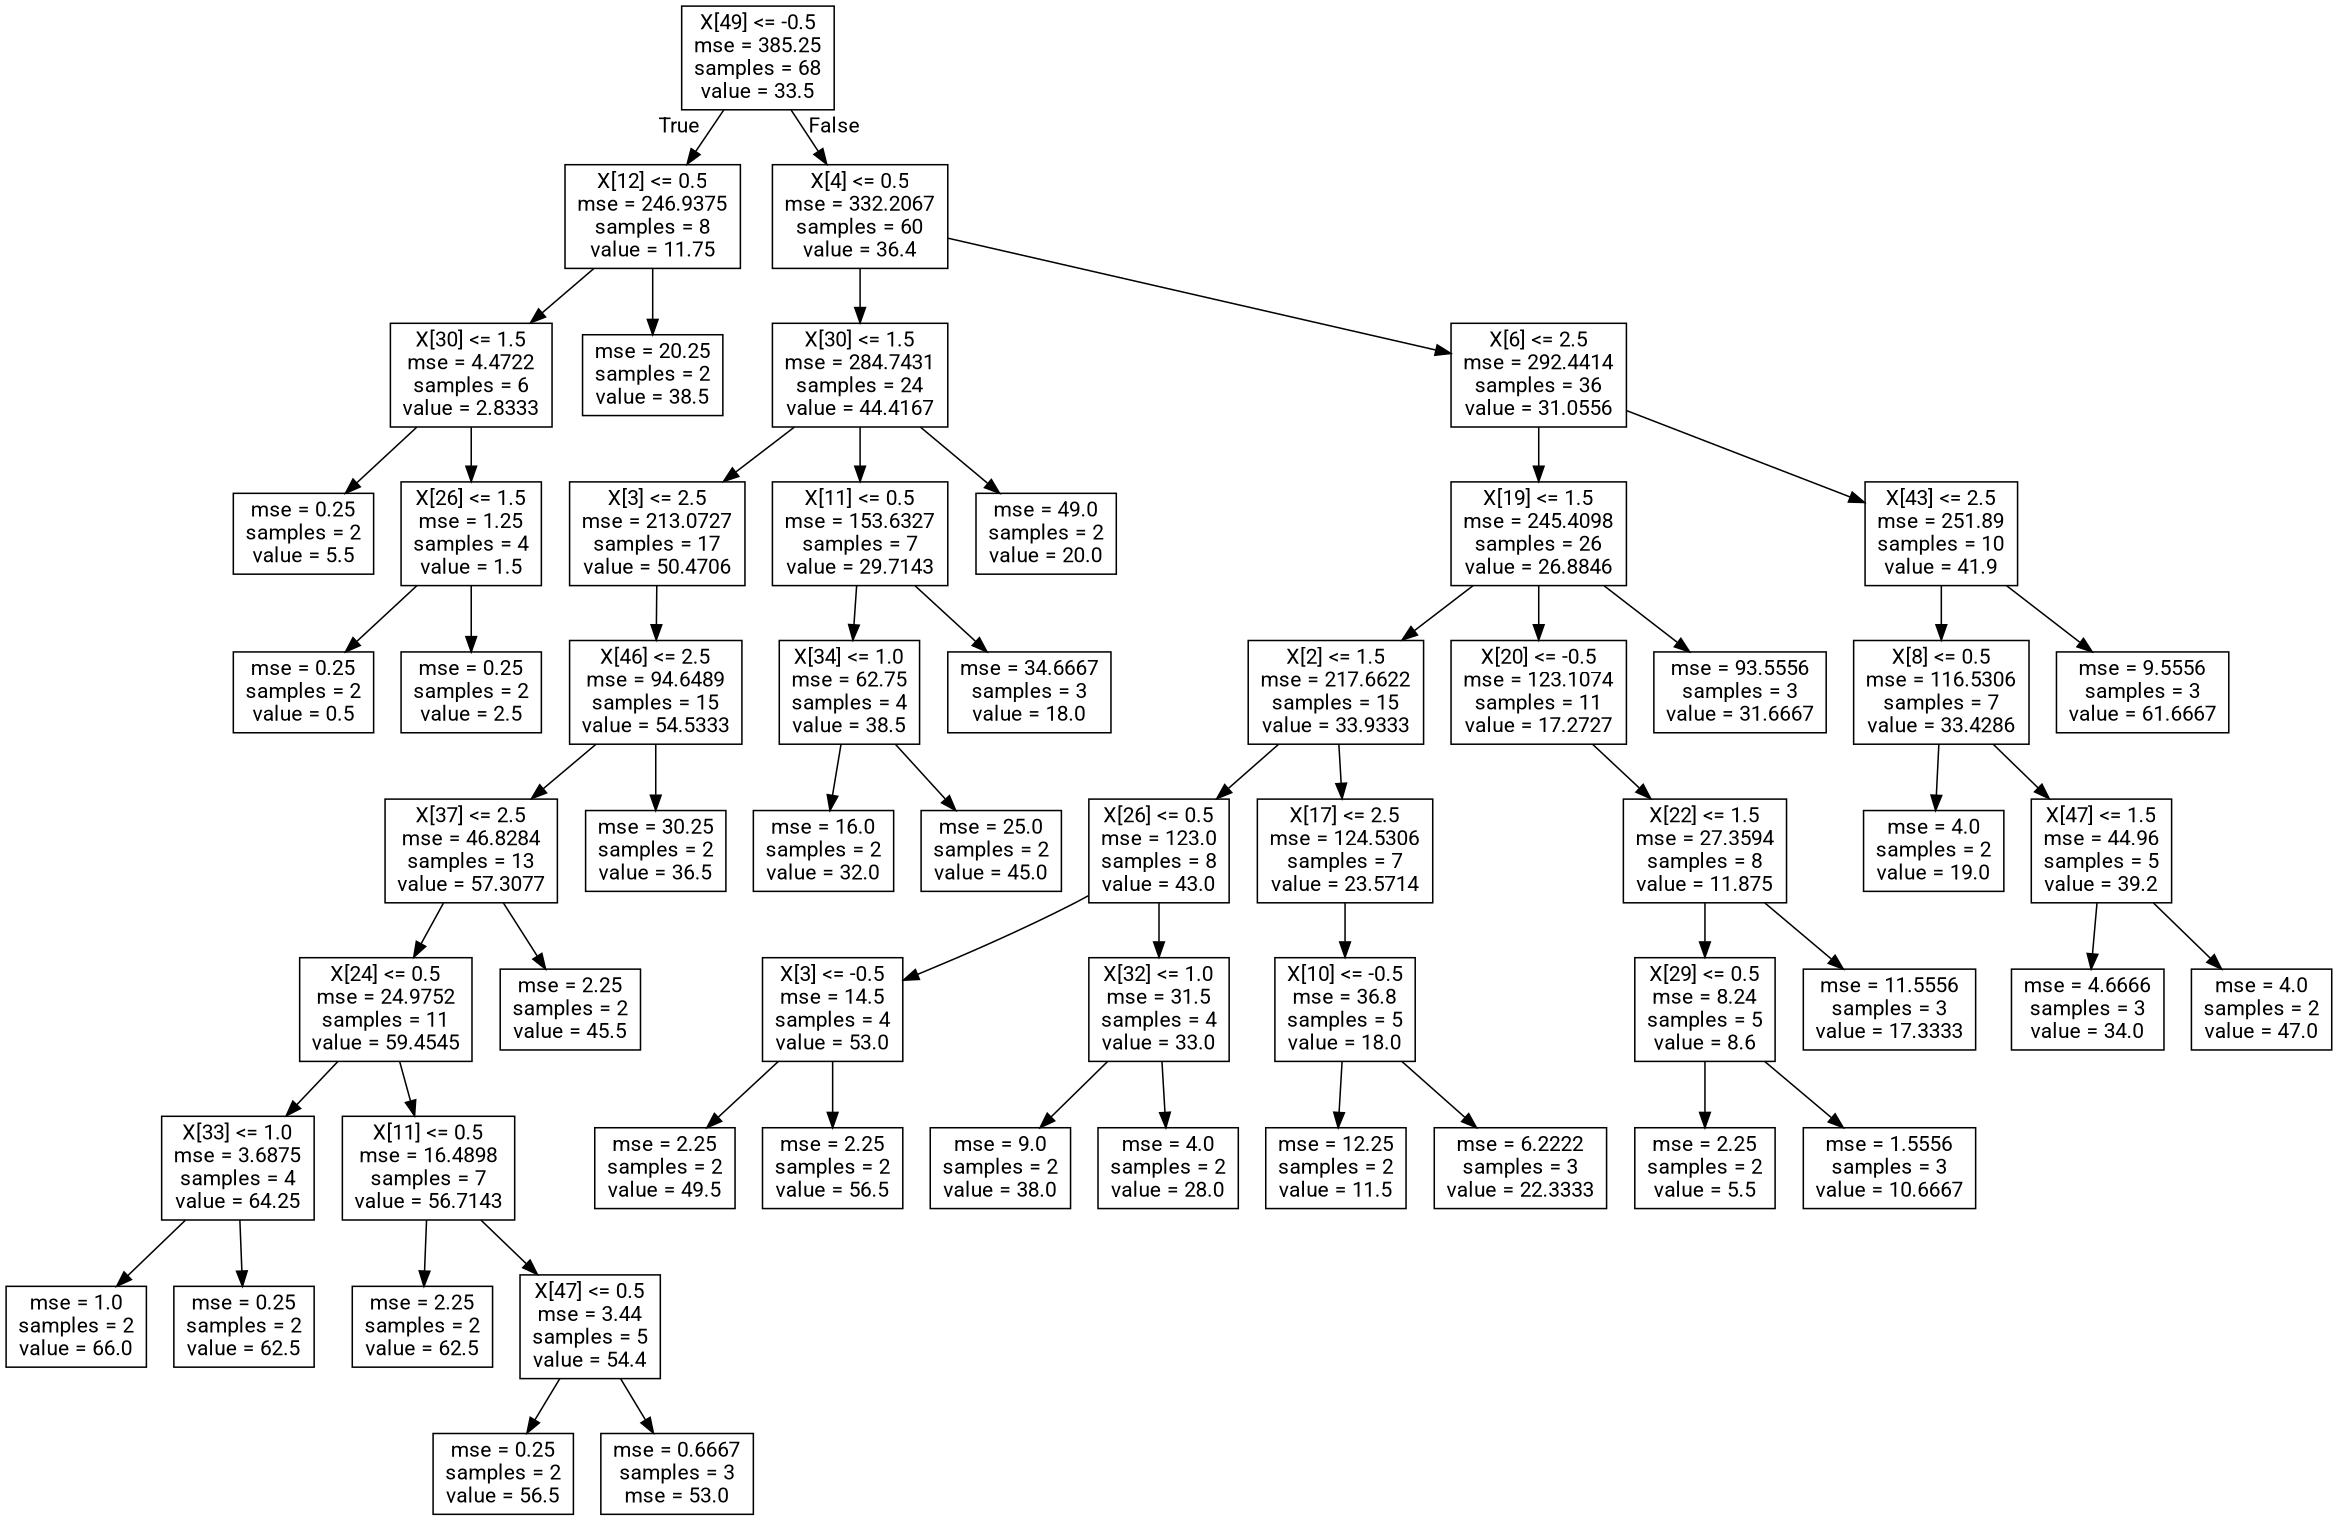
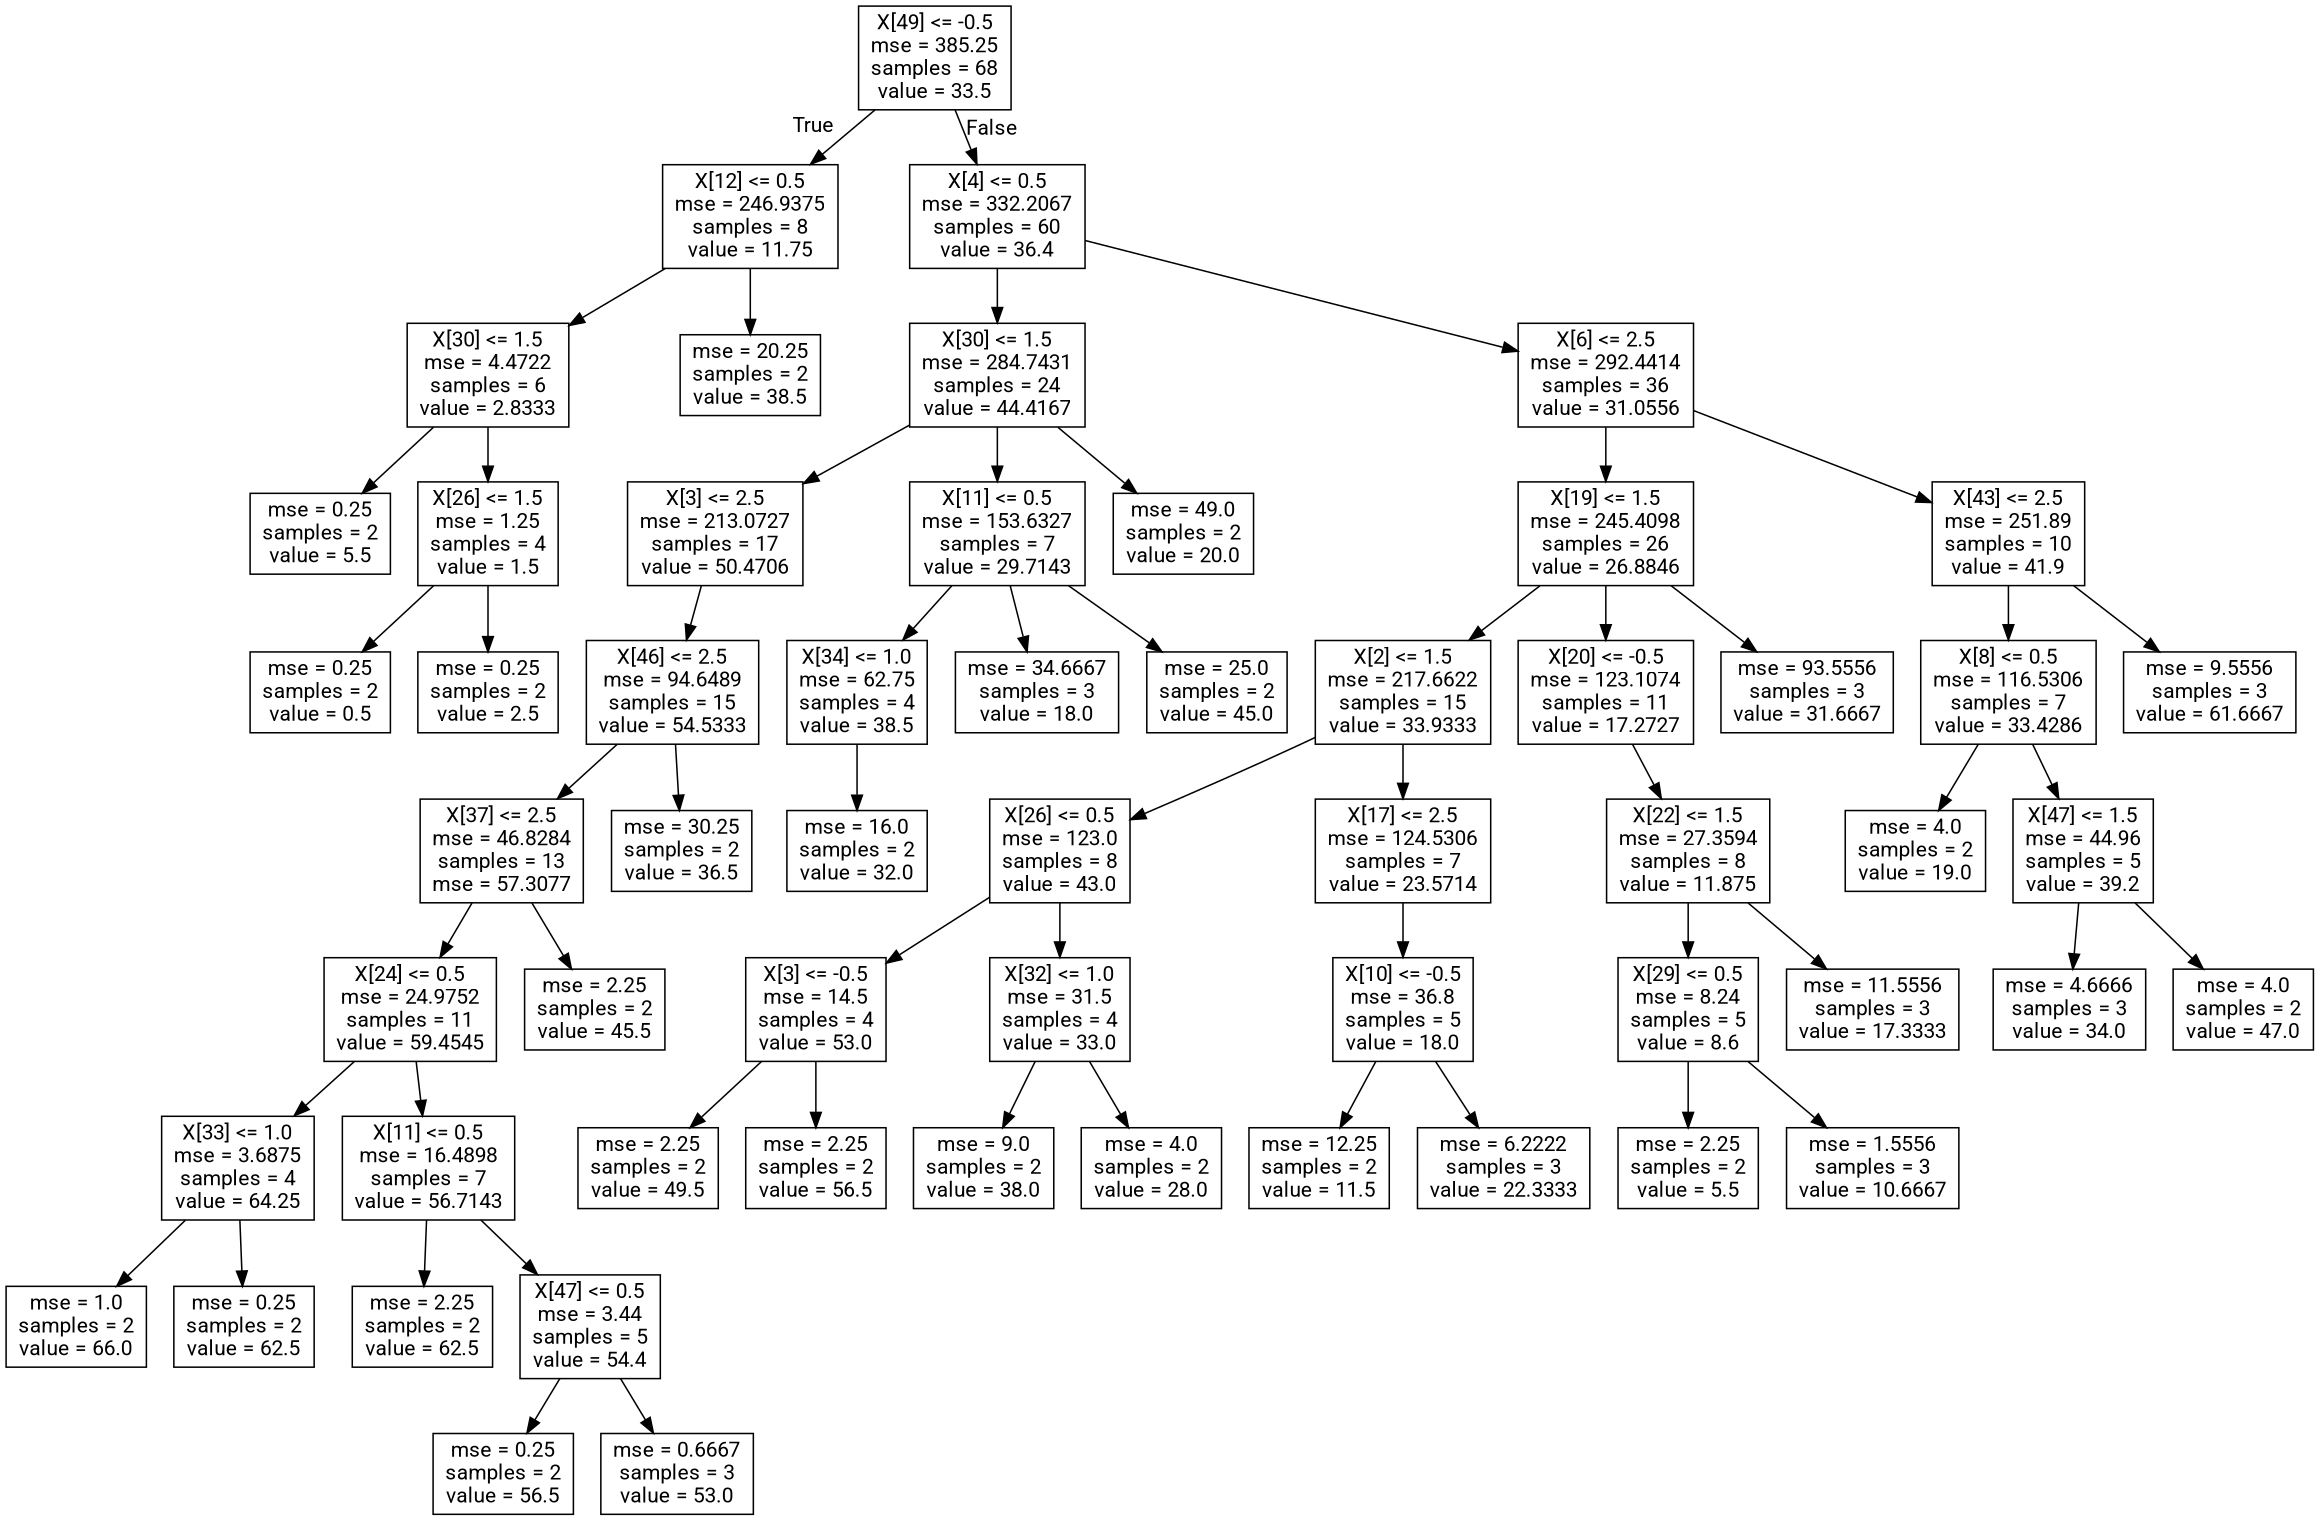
(920, 772) -> (1109, 614)
(471, 851) -> (502, 851)
(677, 1474) -> (677, 1474)
